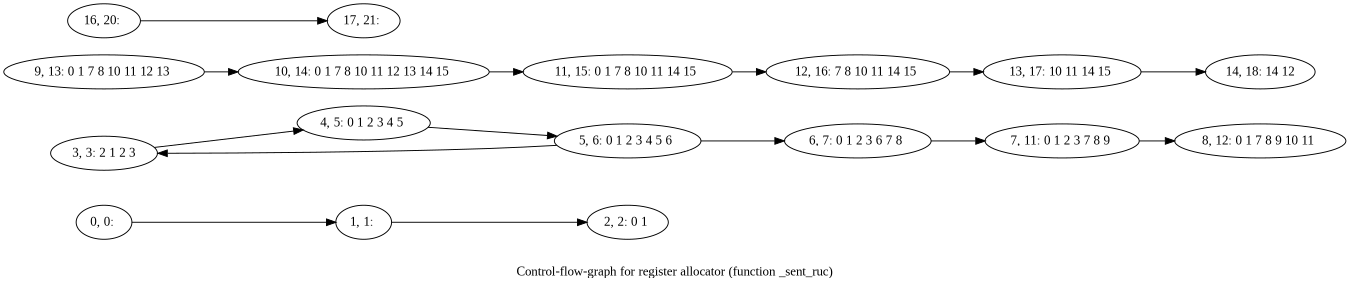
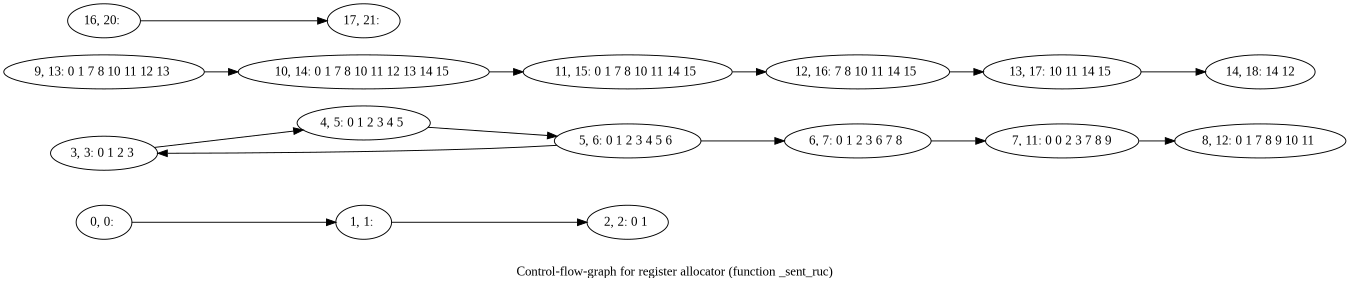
(1062, 141) -> (1062, 141)
(104, 153) -> (104, 153)
